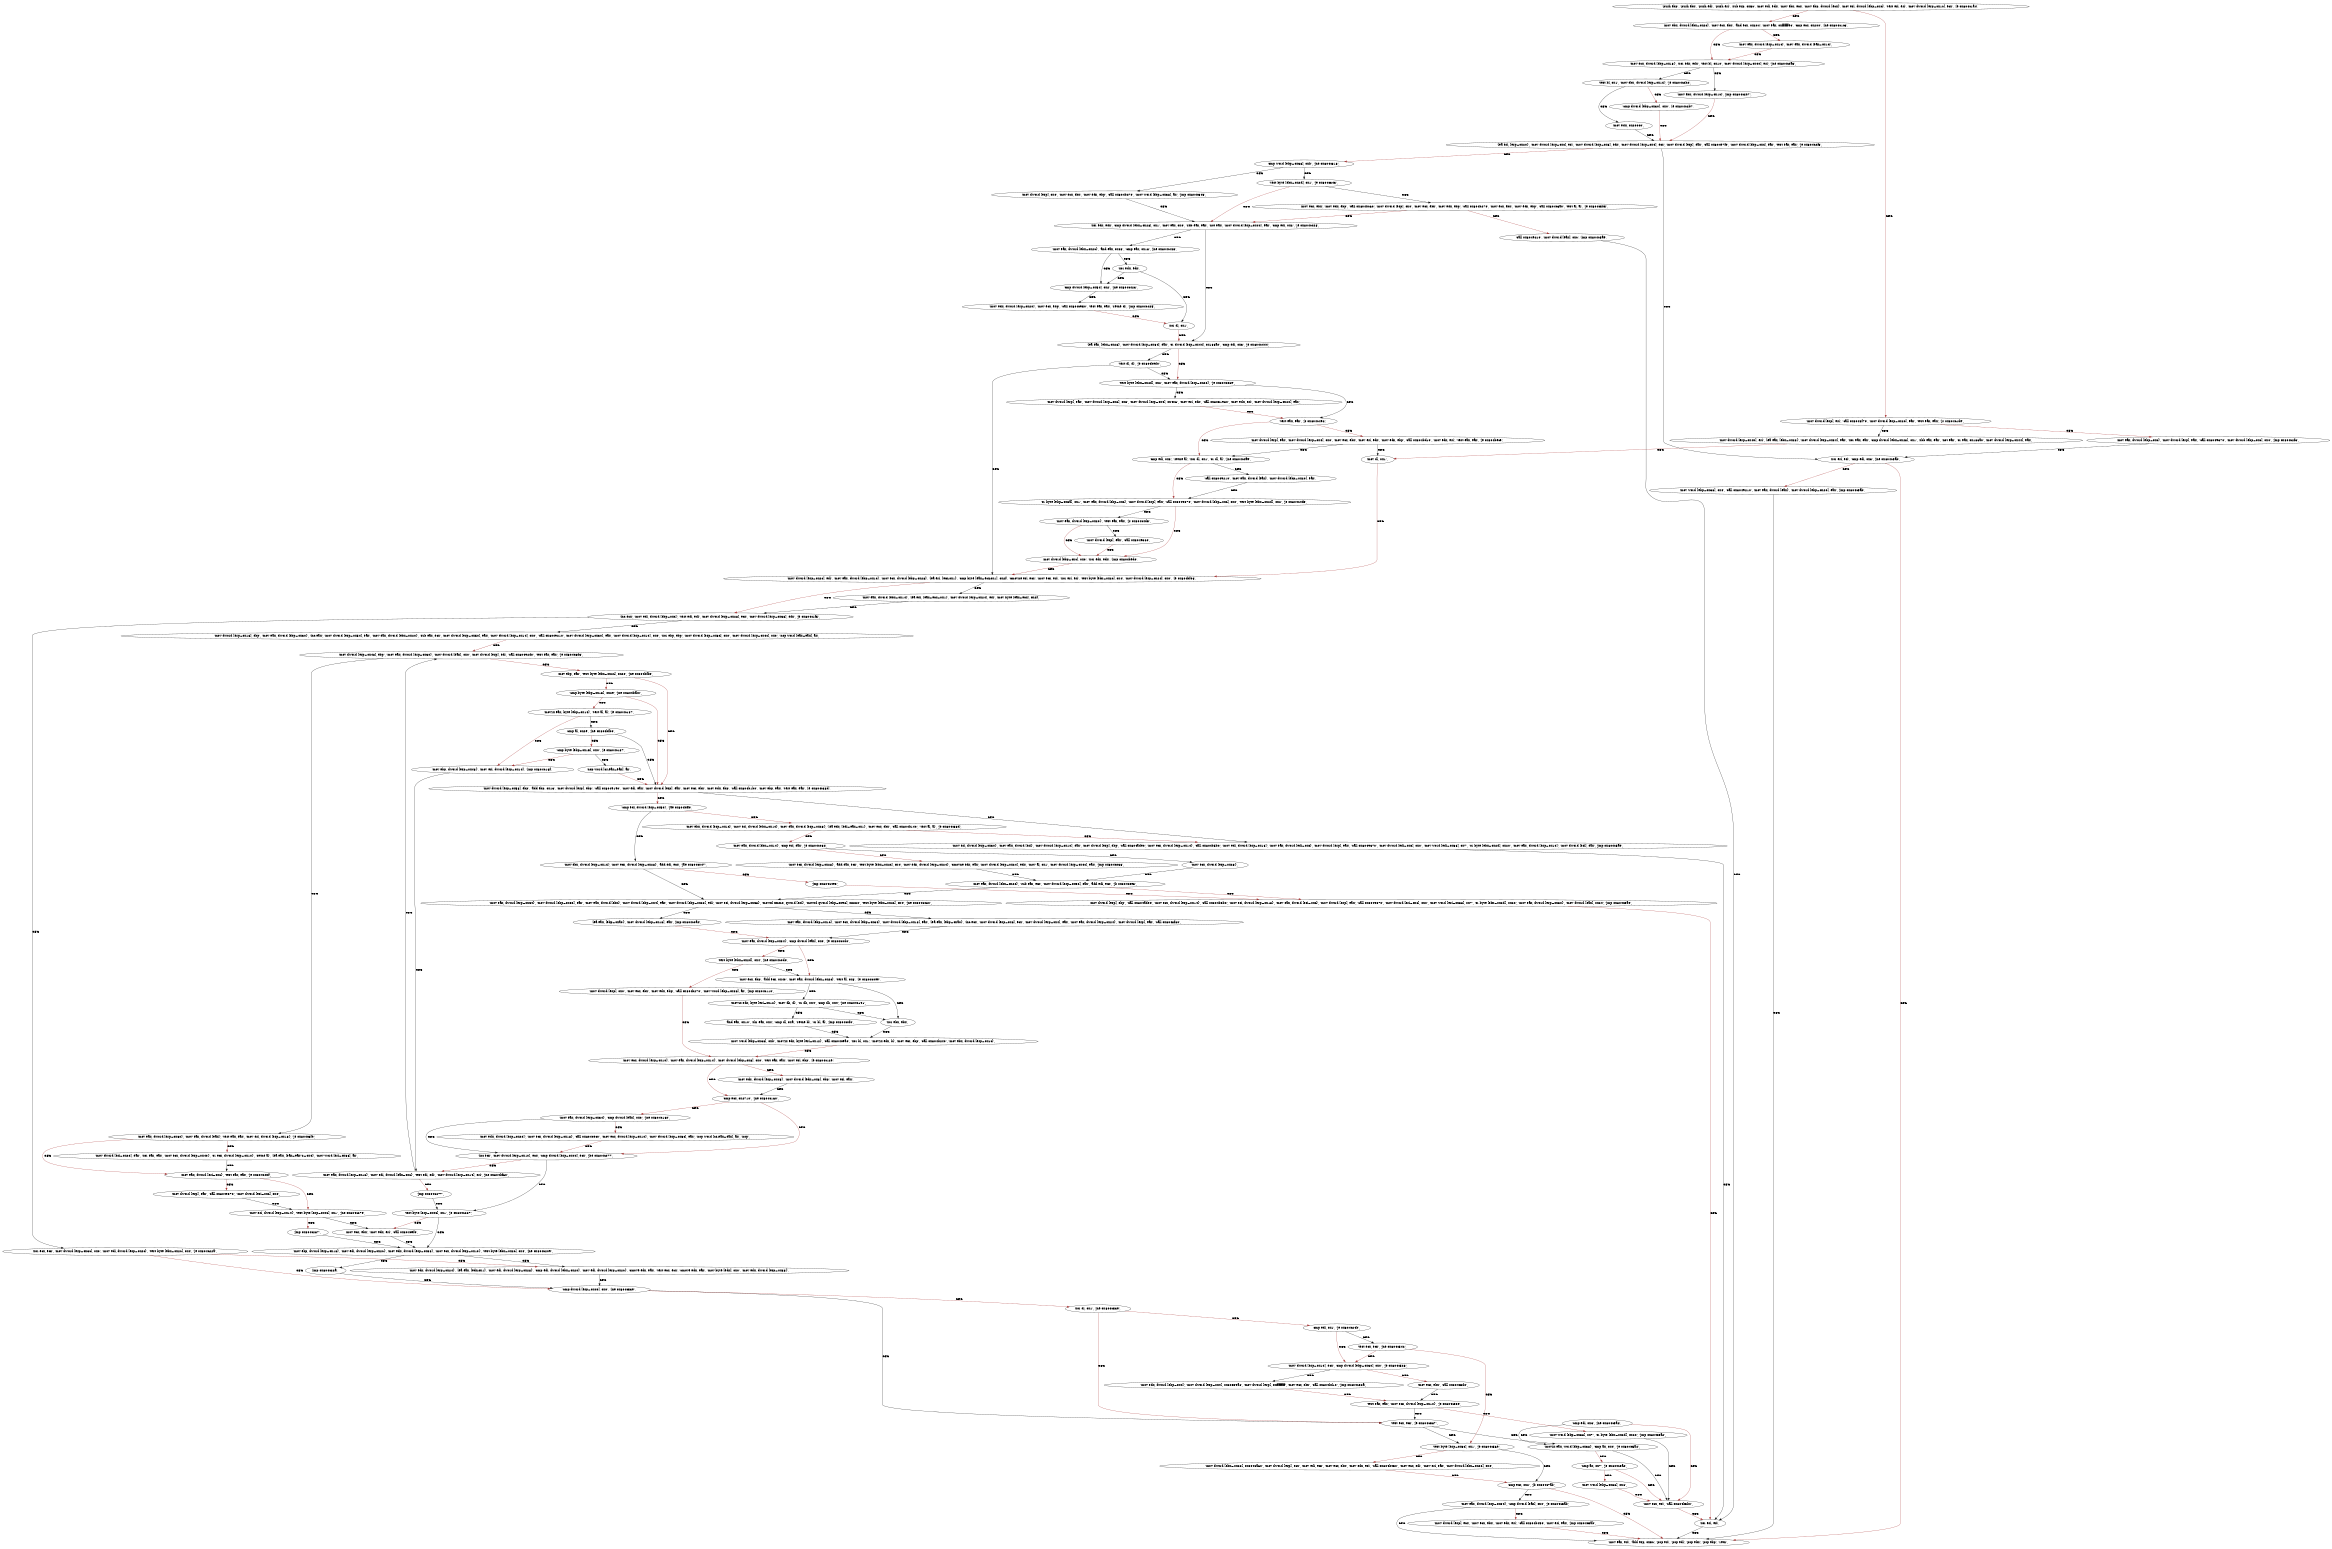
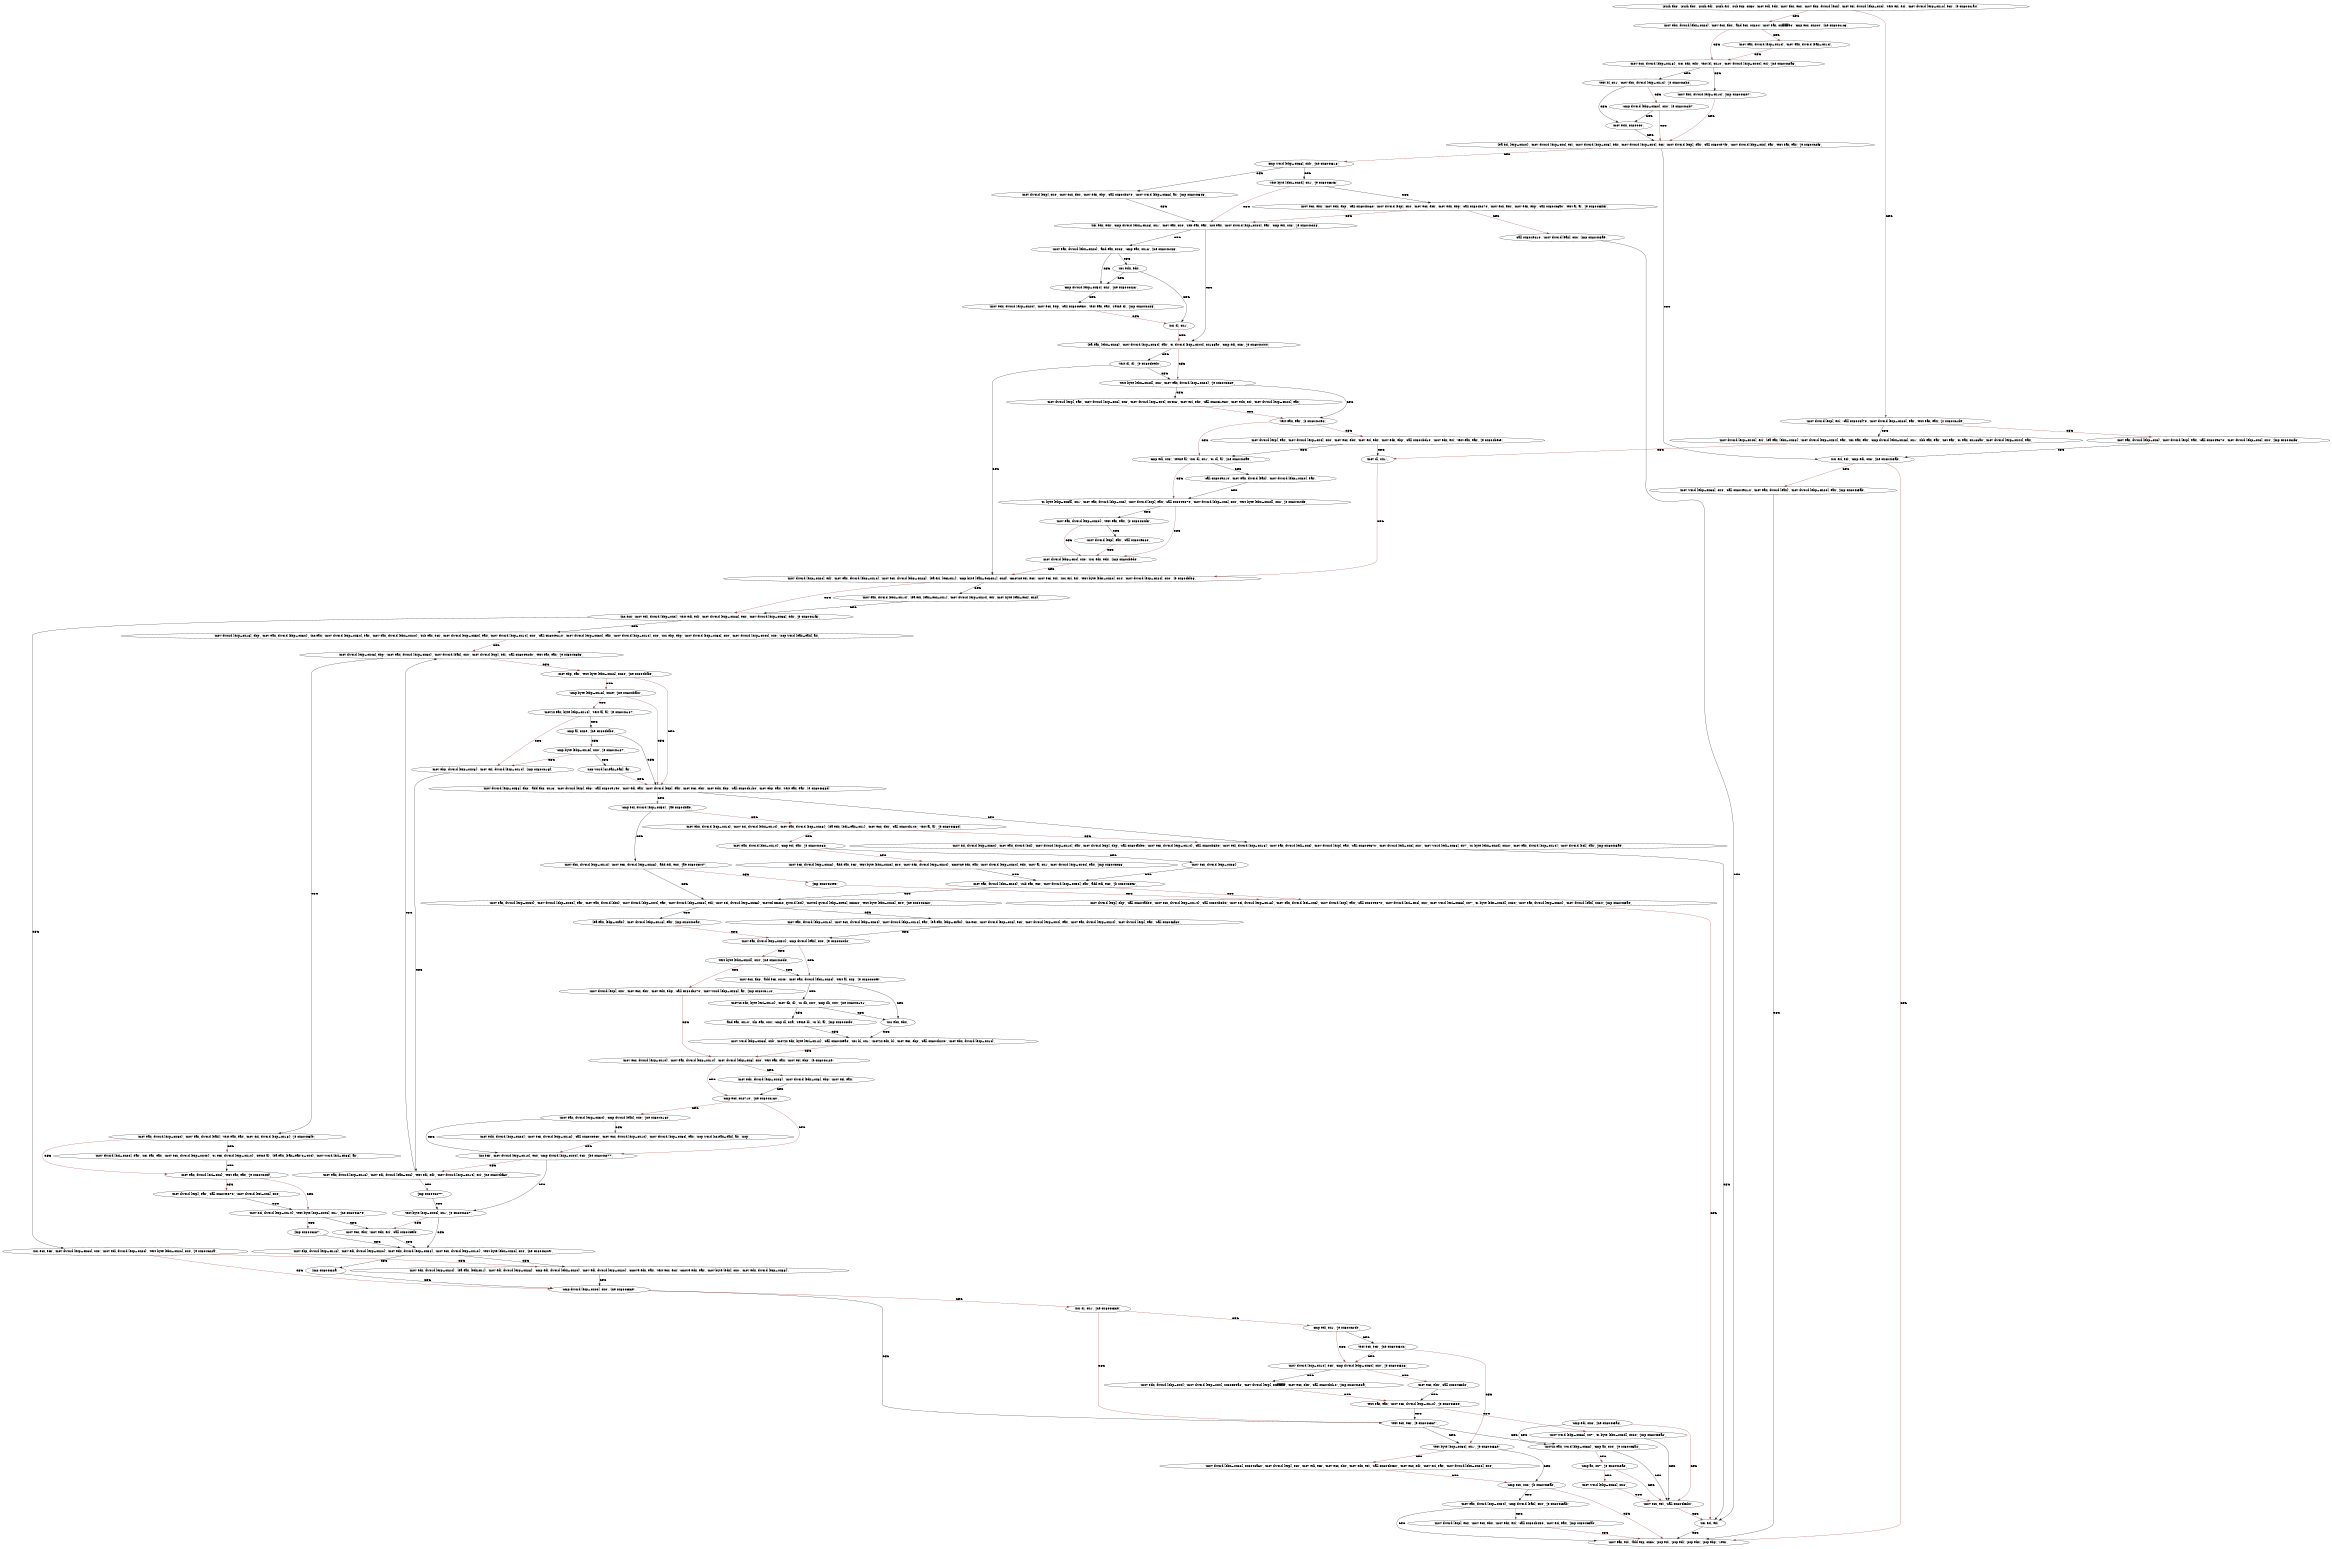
none -> (1645, 116)
(1532, 1485) -> (1532, 1485)
